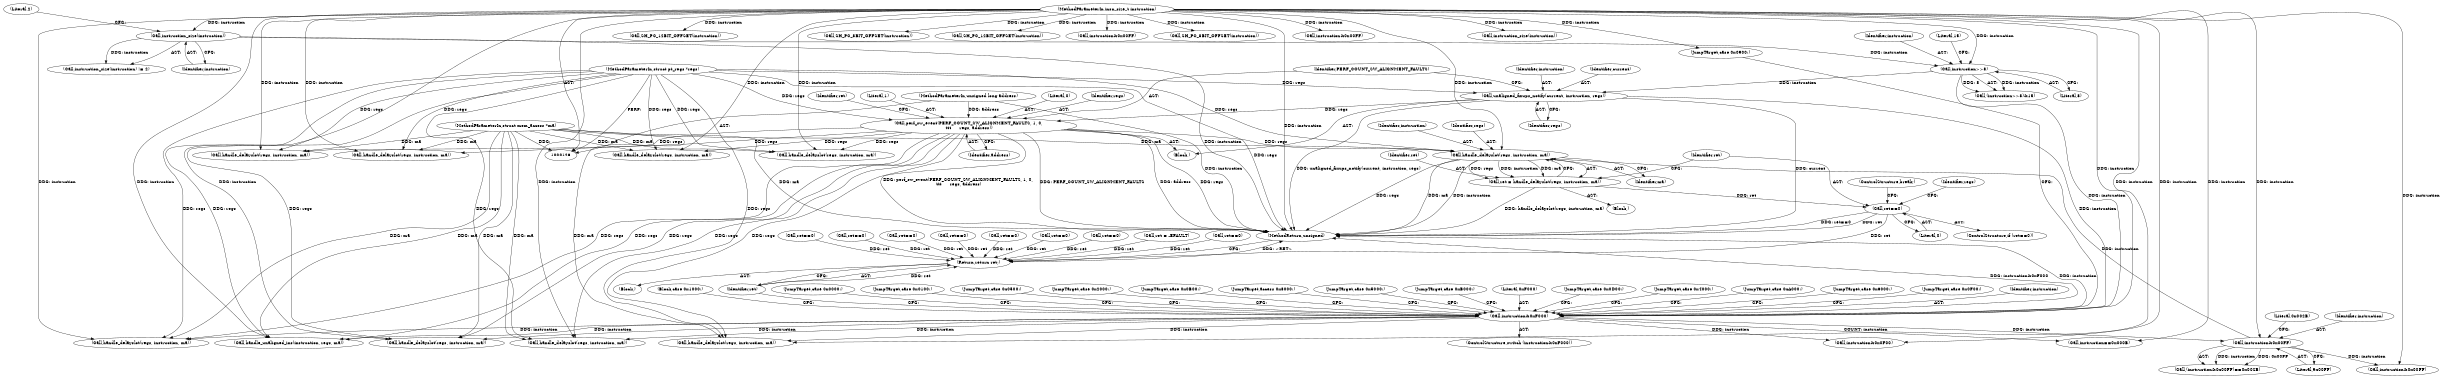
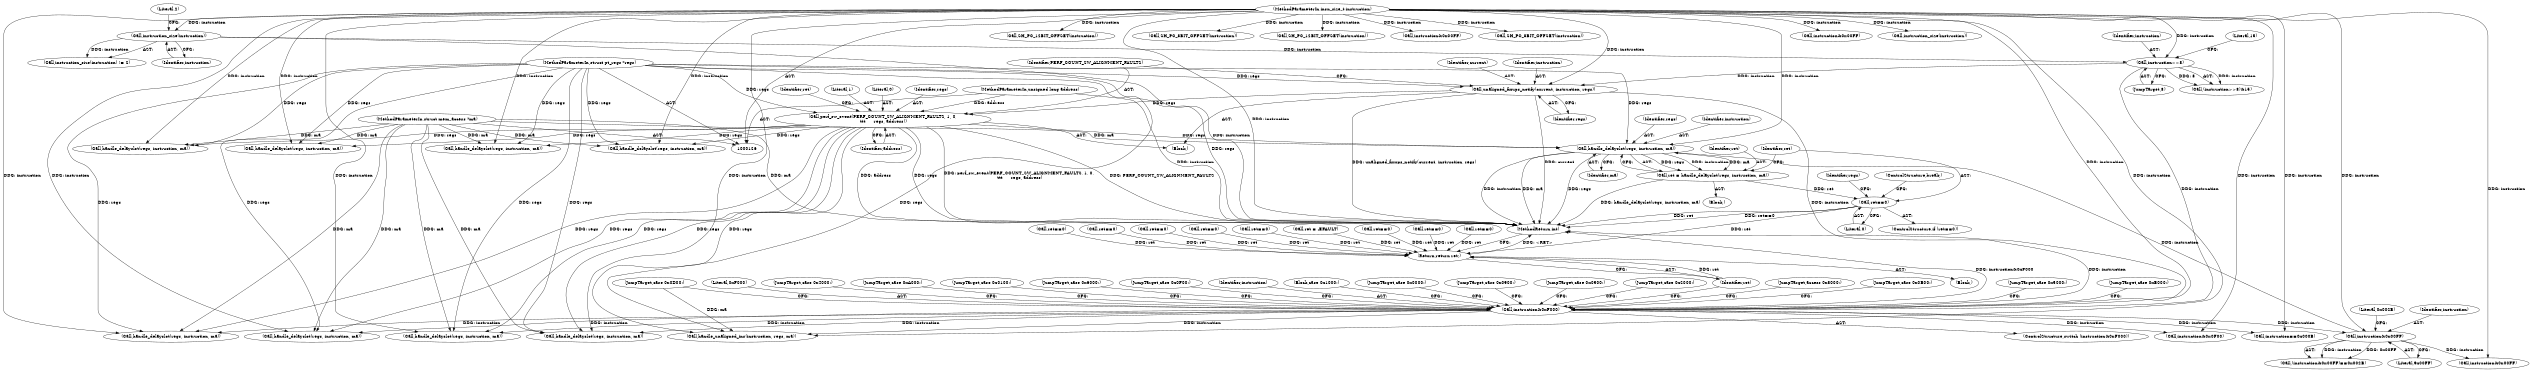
(1449, 16) -> (1540, 16)
(2071, 96) -> (2149, 90)
(635, 110) -> (672, 103)
(545, 142) -> (659, 135)
(1296, 236) -> (1538, 229)
(400, 243) -> (697, 309)
(1866, 330) -> (2197, 323)
